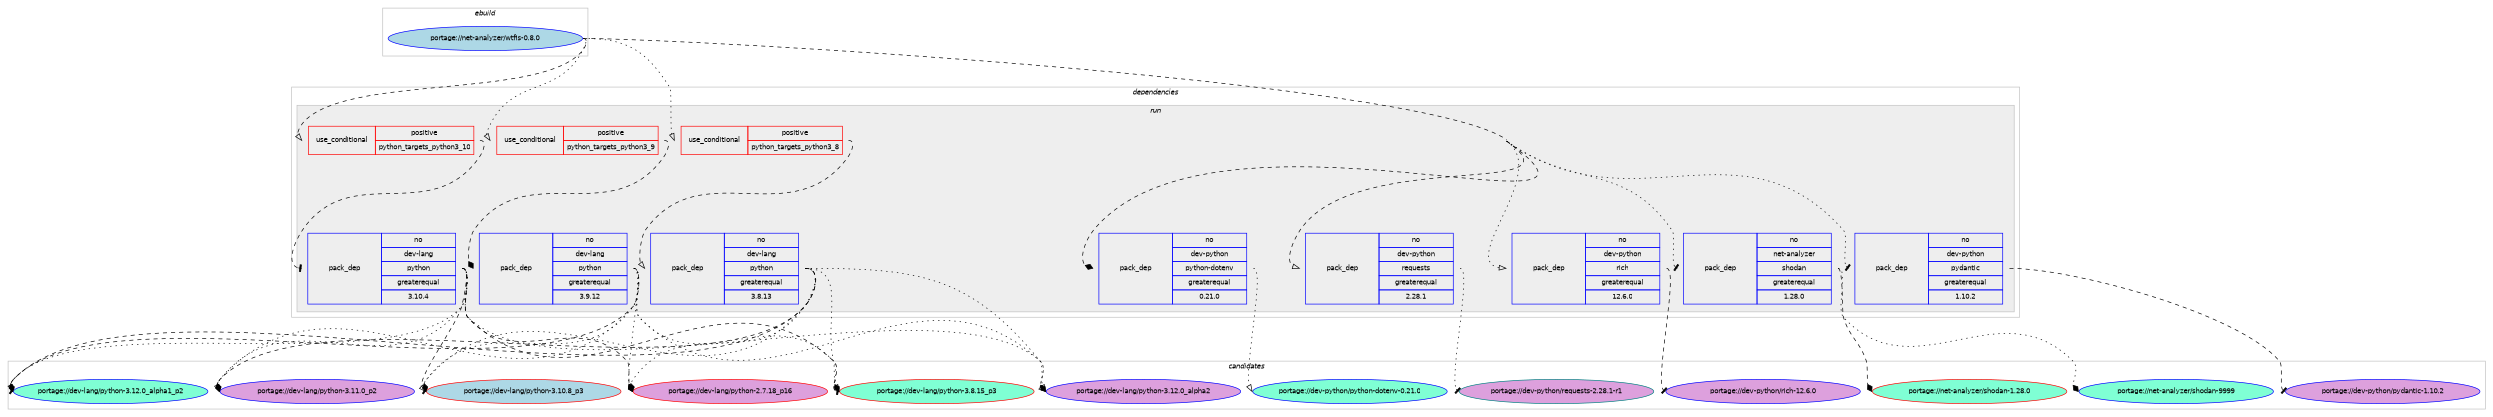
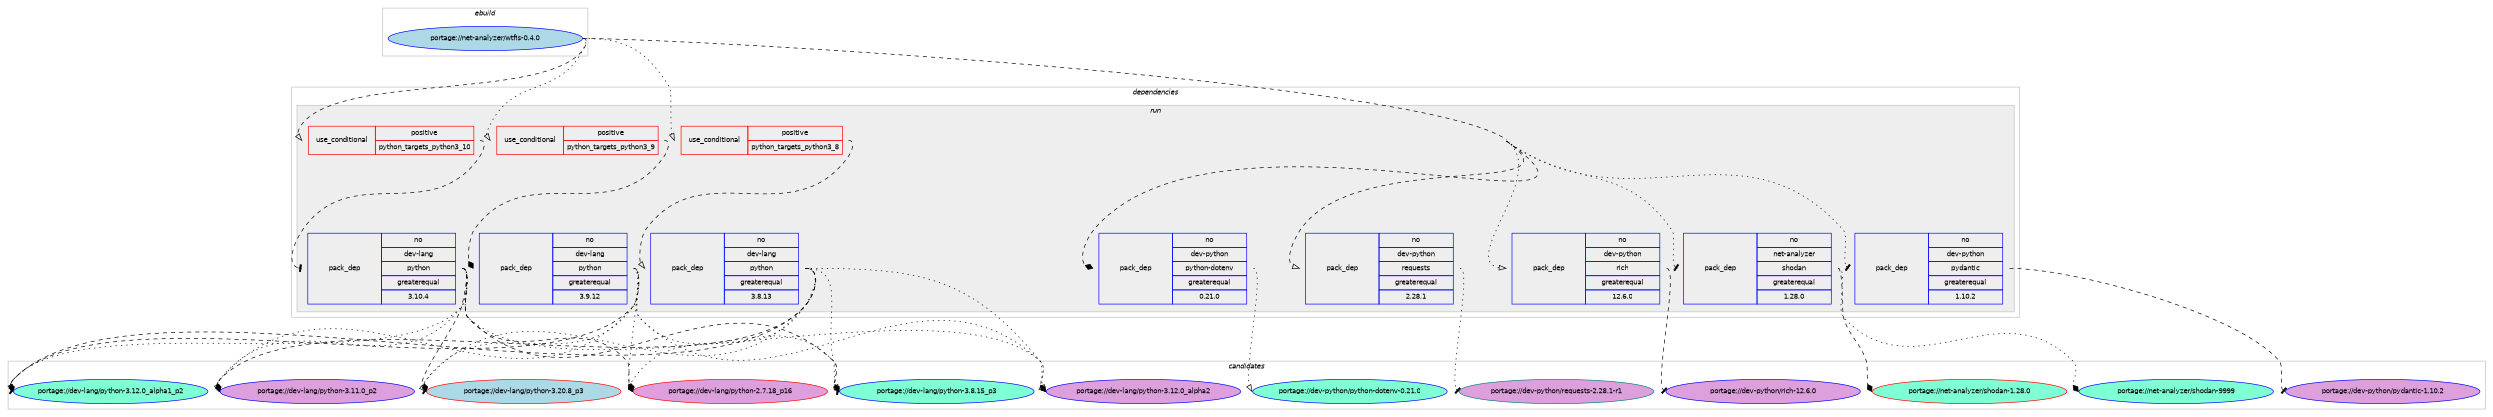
(485, 38) -> (485, 38)
(524, 392) -> (524, 392)
(937, 392) -> (937, 392)
